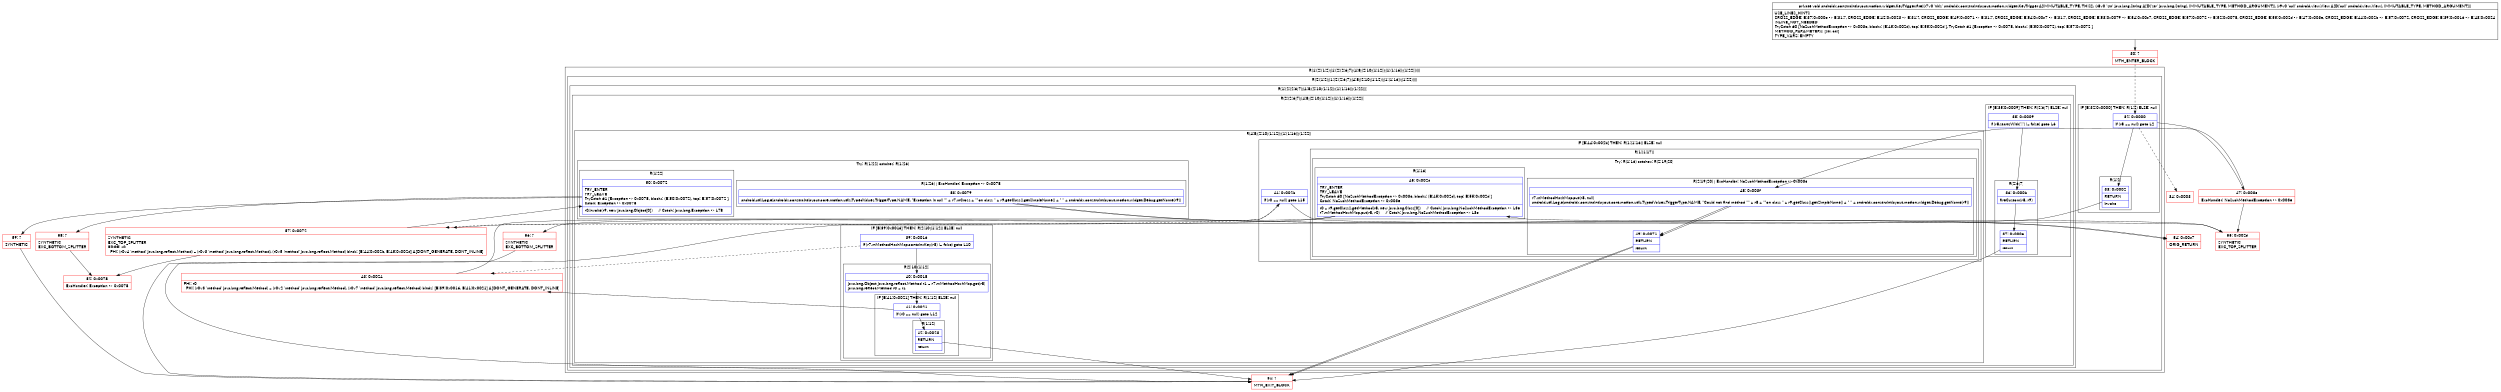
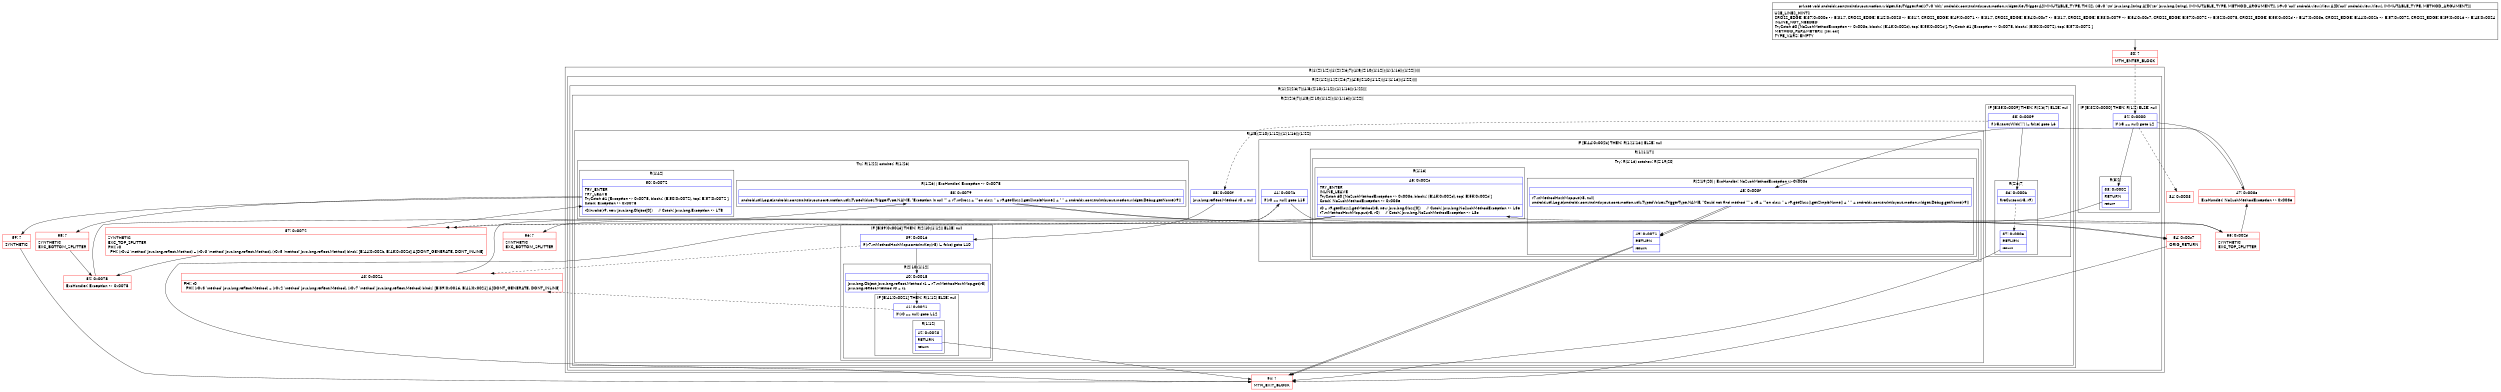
(657, 174) -> (657, 174)
(2115, 180) -> (2115, 180)
(1331, 192) -> (1334, 192)
none -> (1223, 197)
(2110, 204) -> (2110, 204)
(2015, 216) -> (2015, 216)
(2241, 216) -> (2244, 220)
none -> (455, 220)
(118, 247) -> (115, 247)
(722, 301) -> (722, 301)
(921, 322) -> none
(164, 368) -> (1736, 347)
